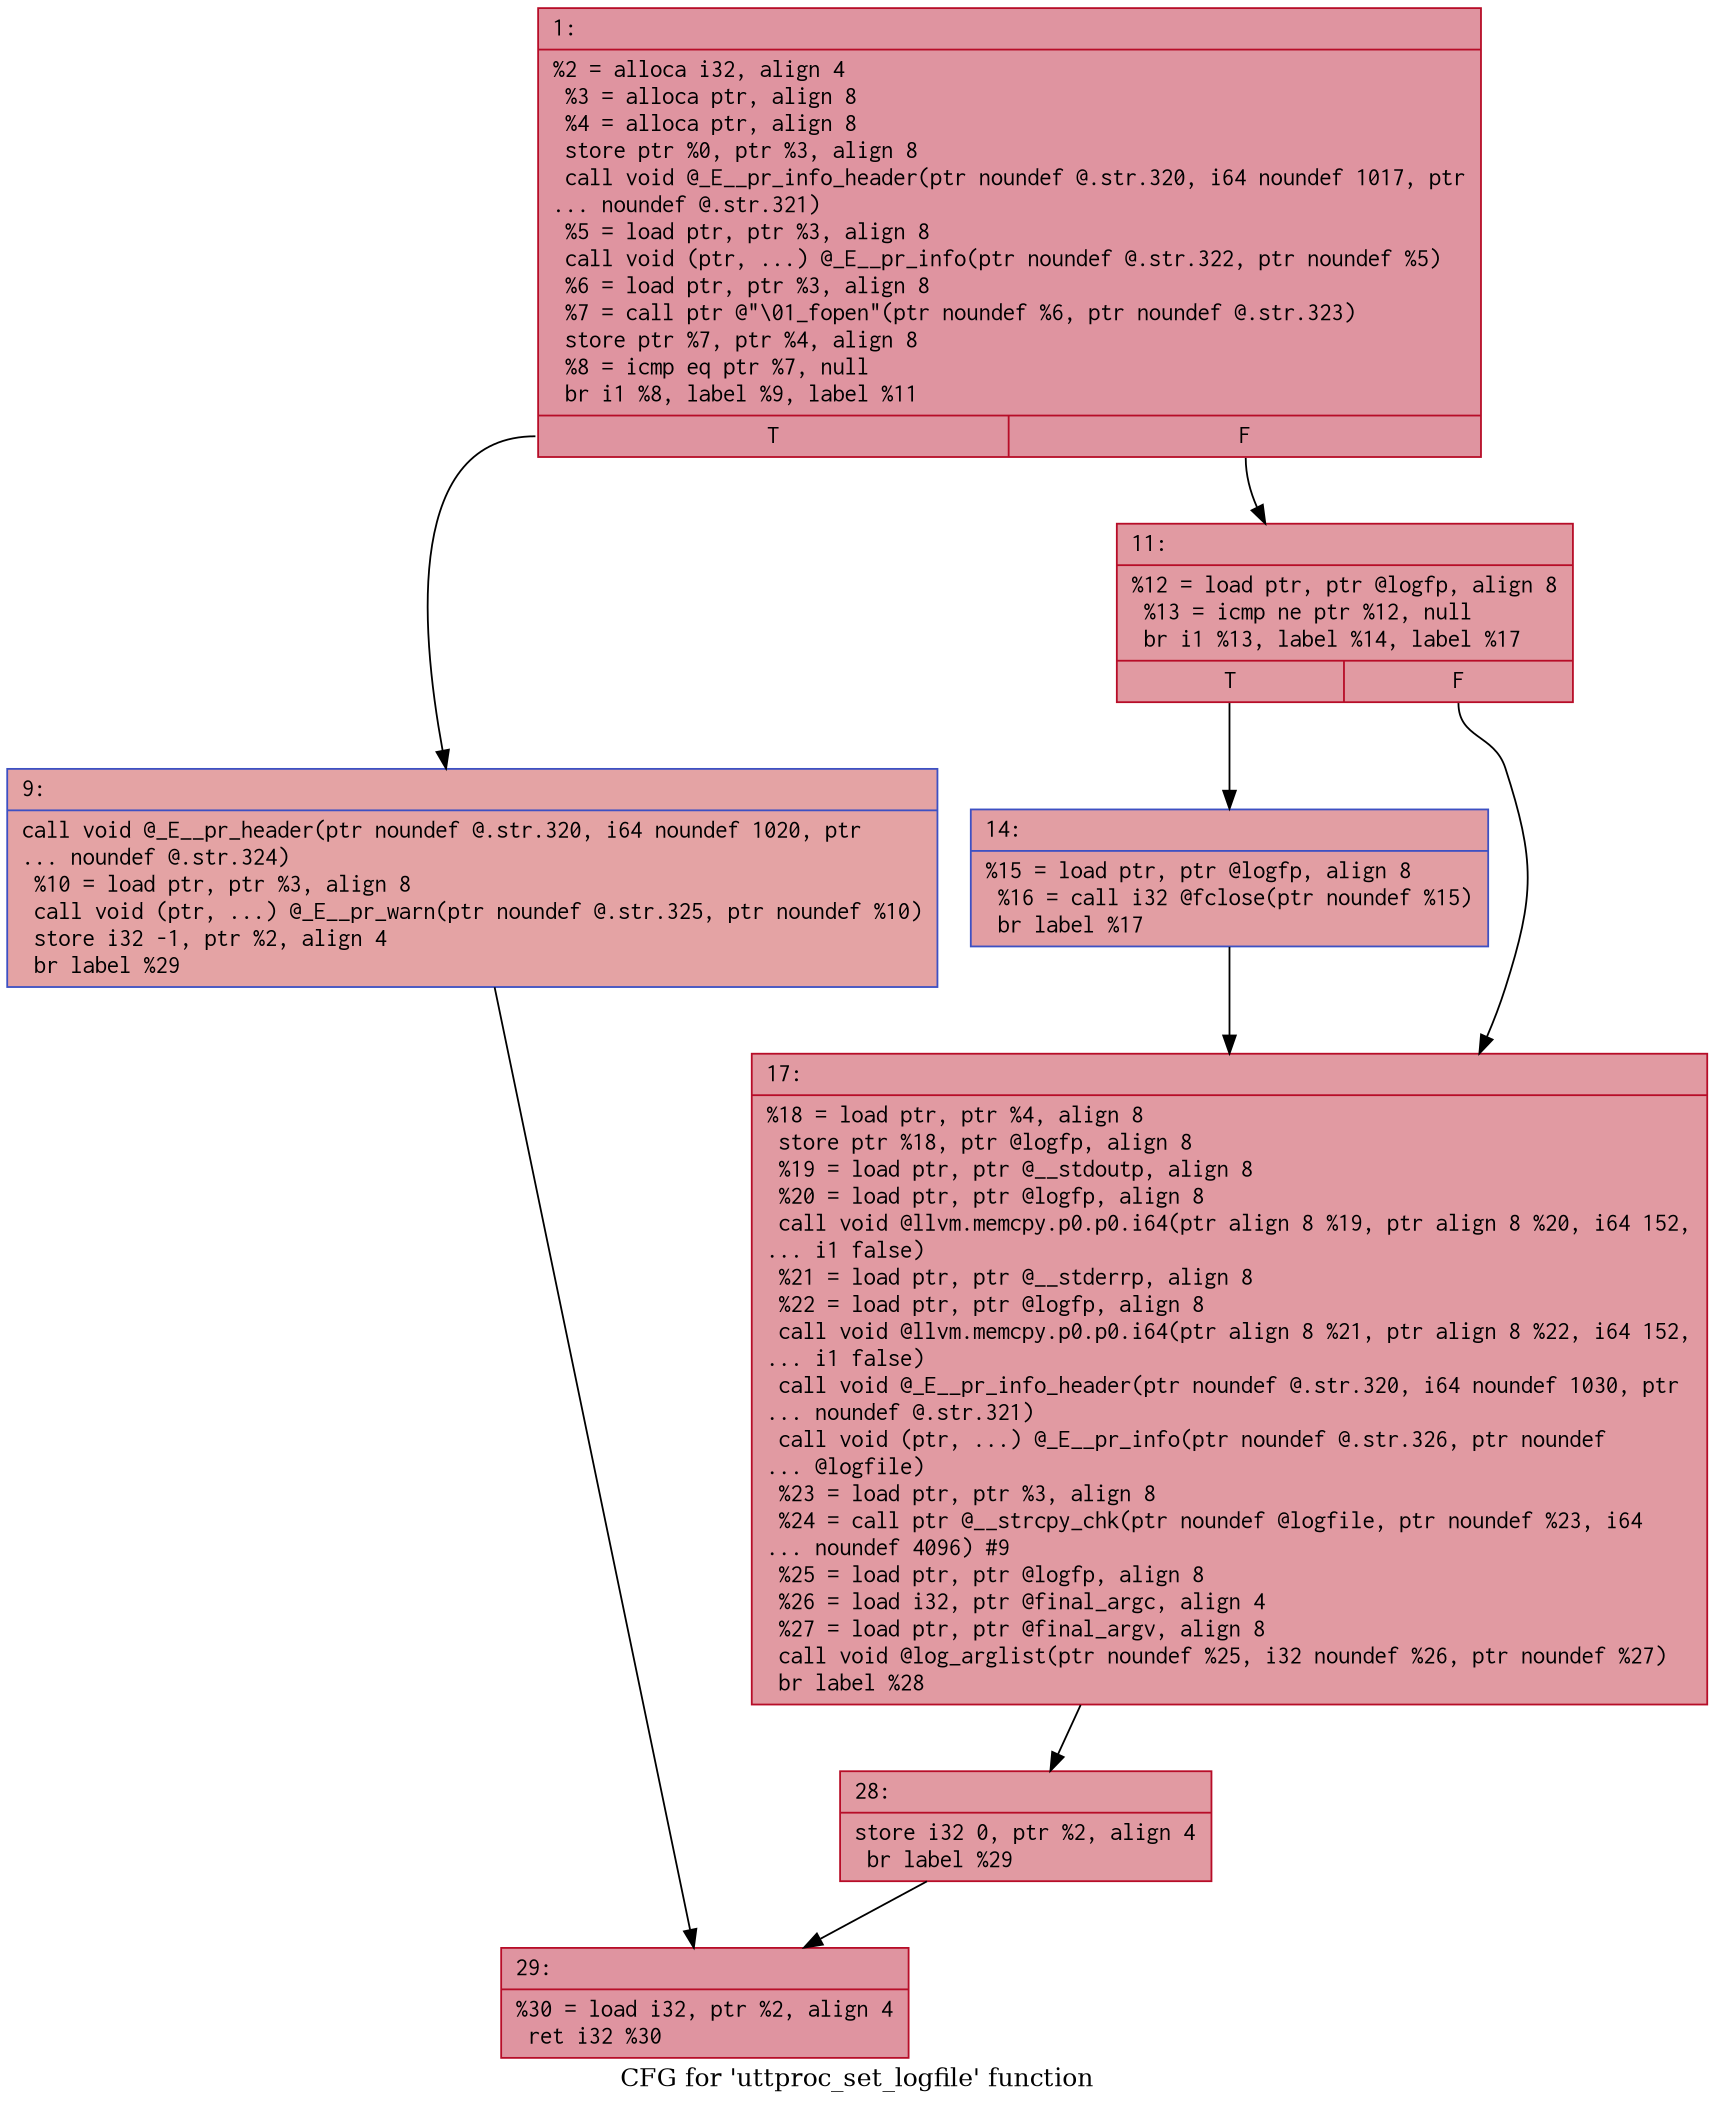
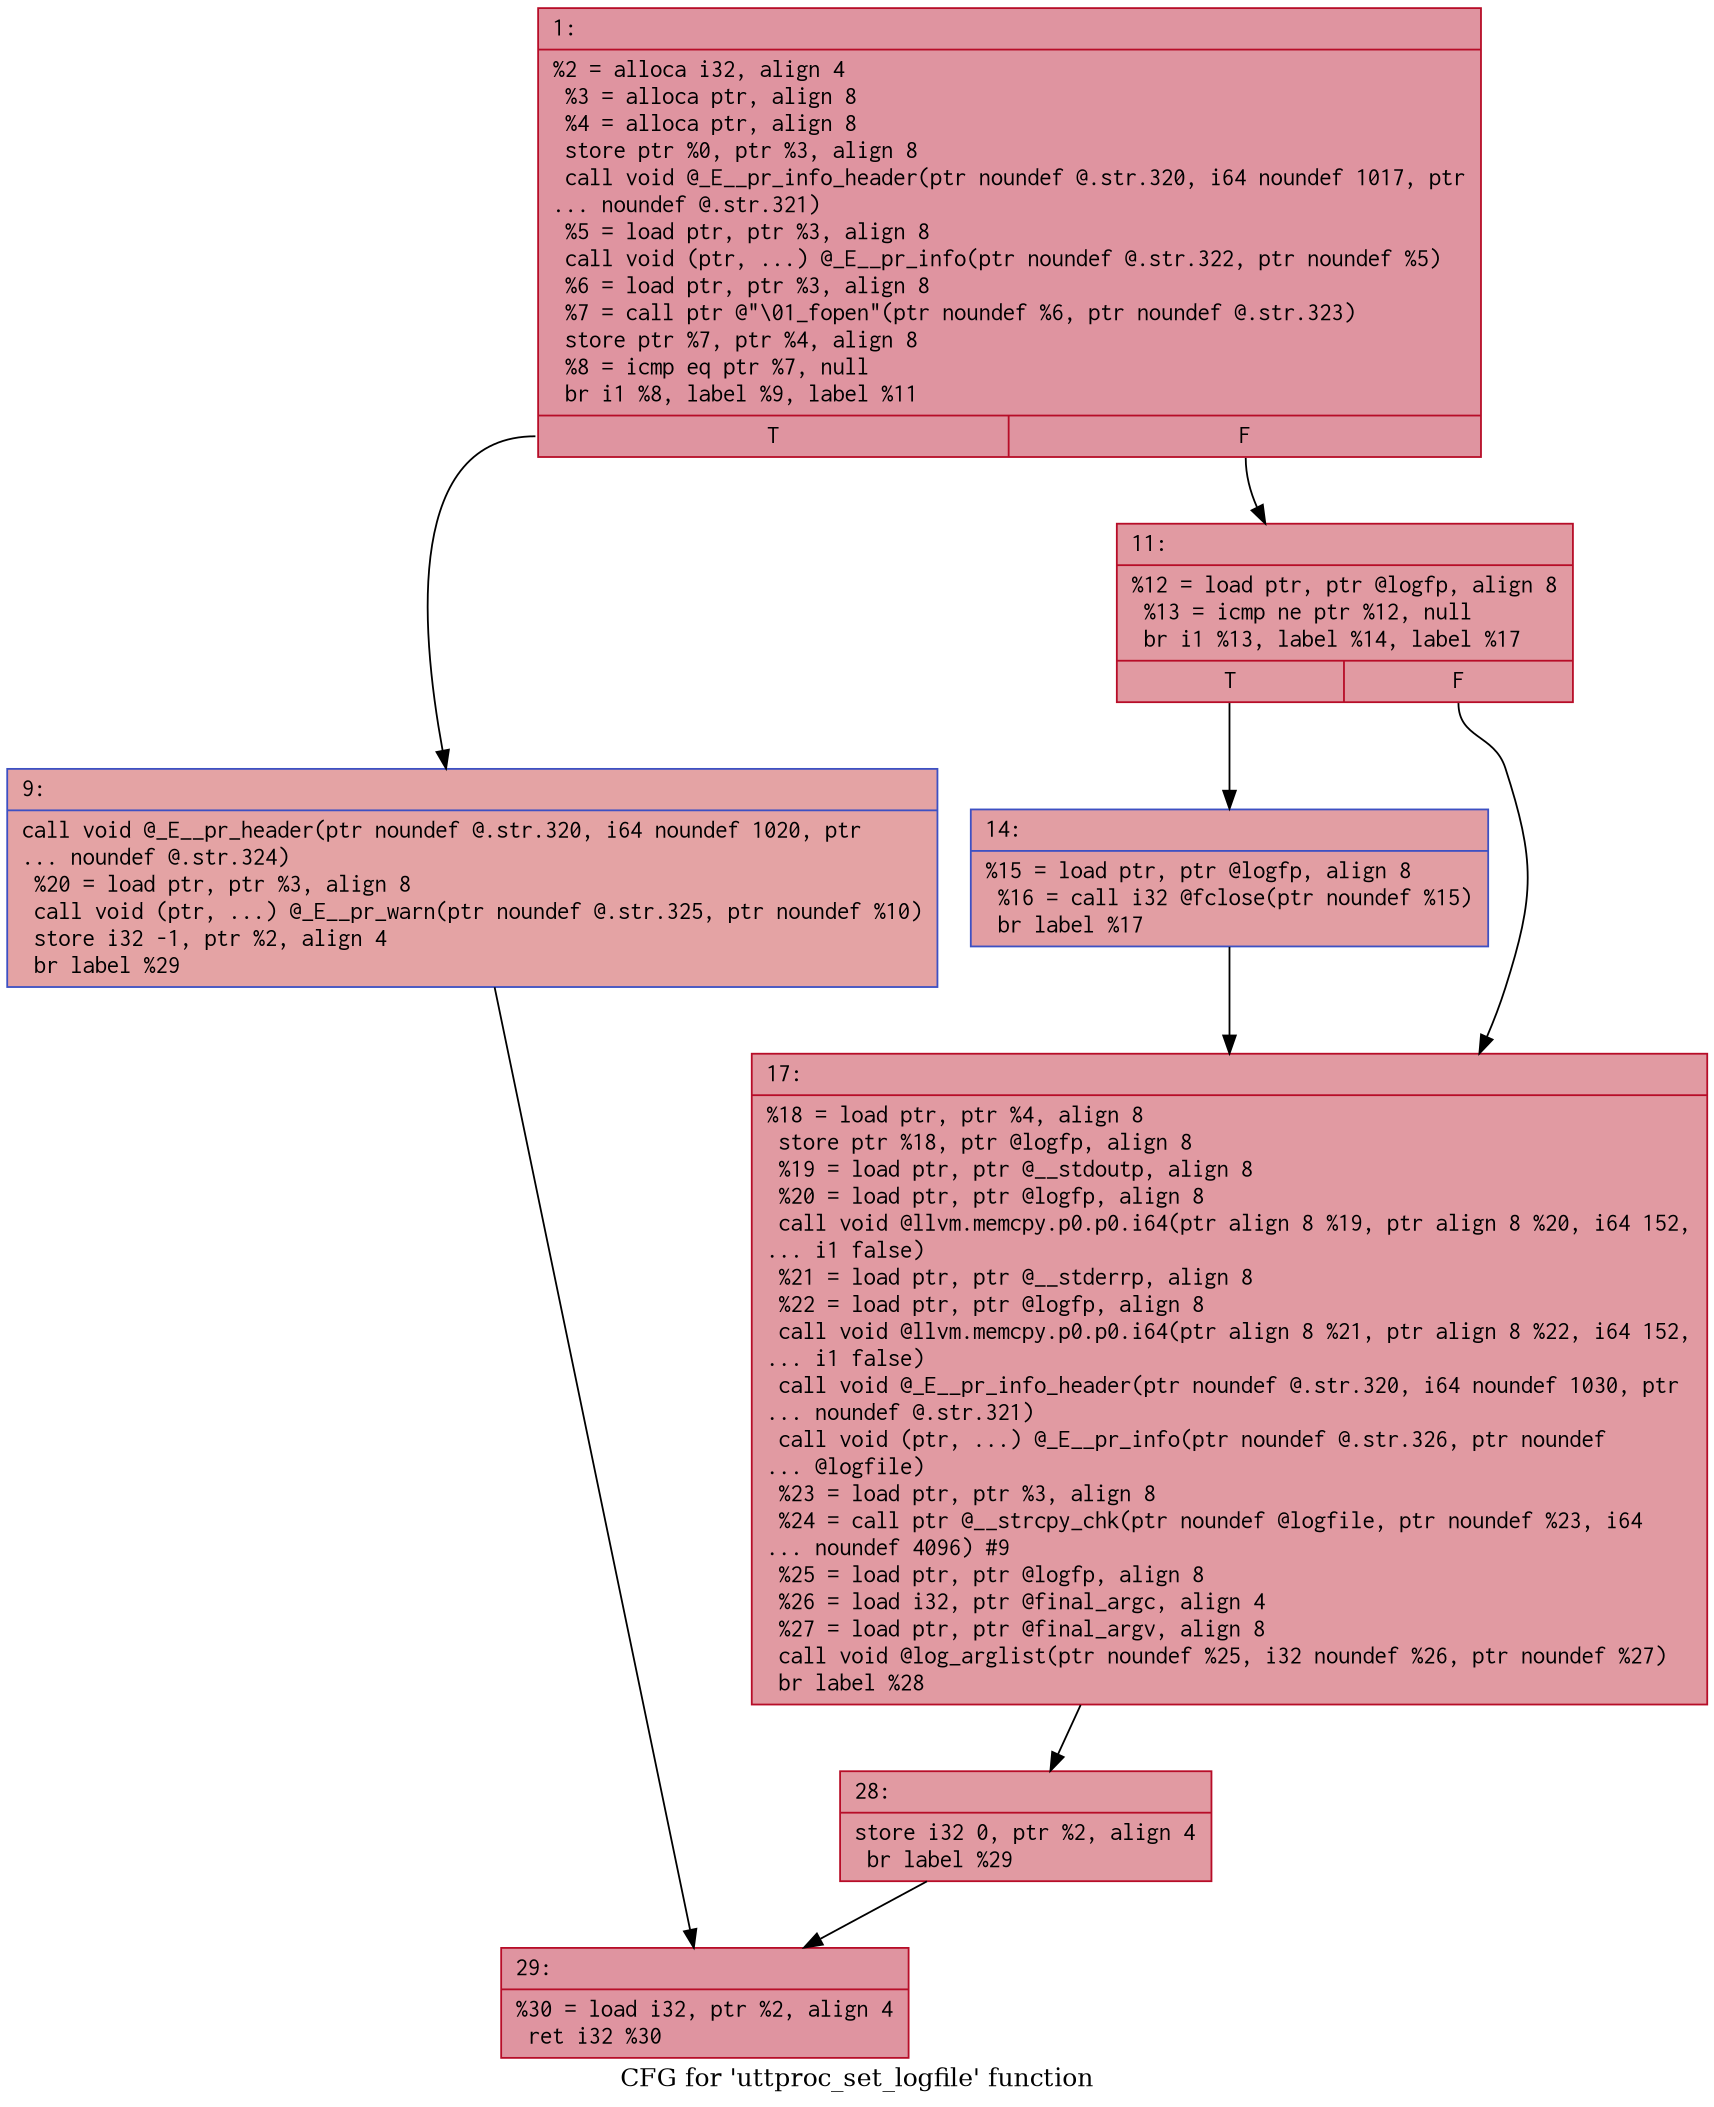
(217, 884) -> (217, 884)
